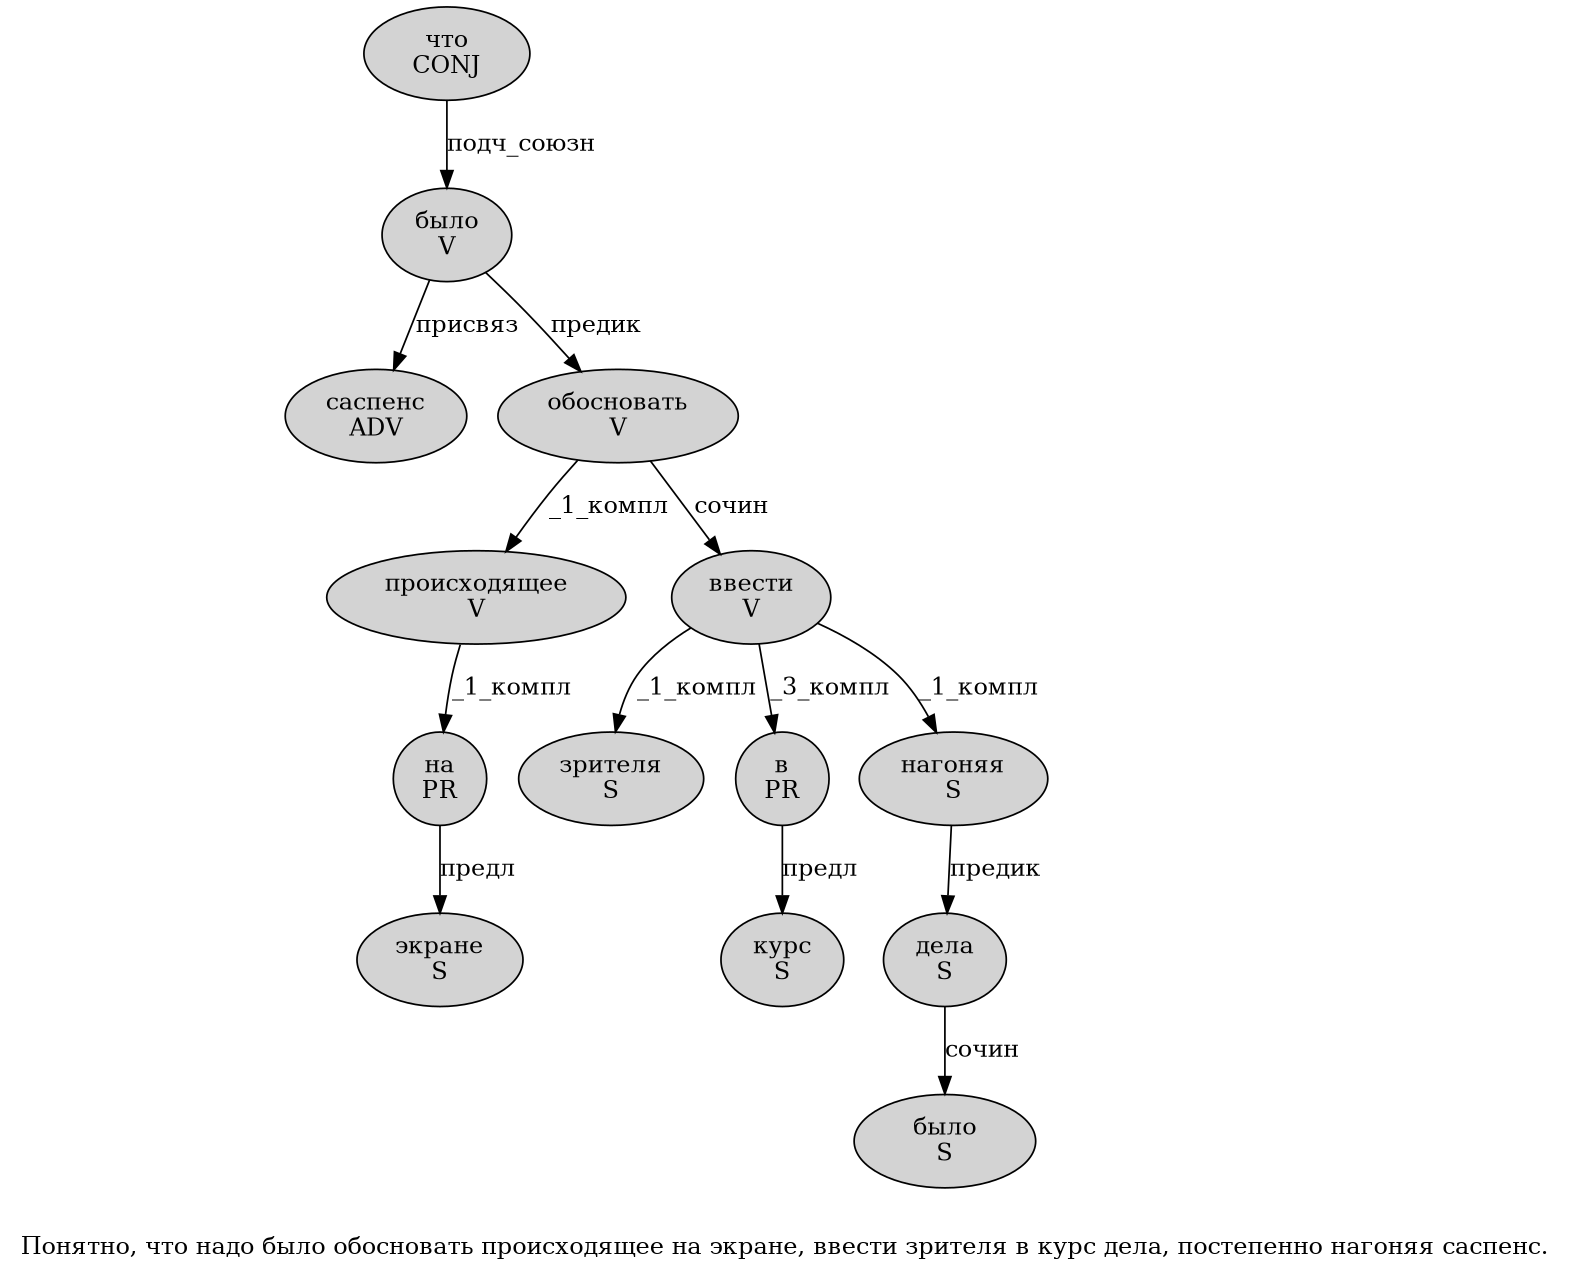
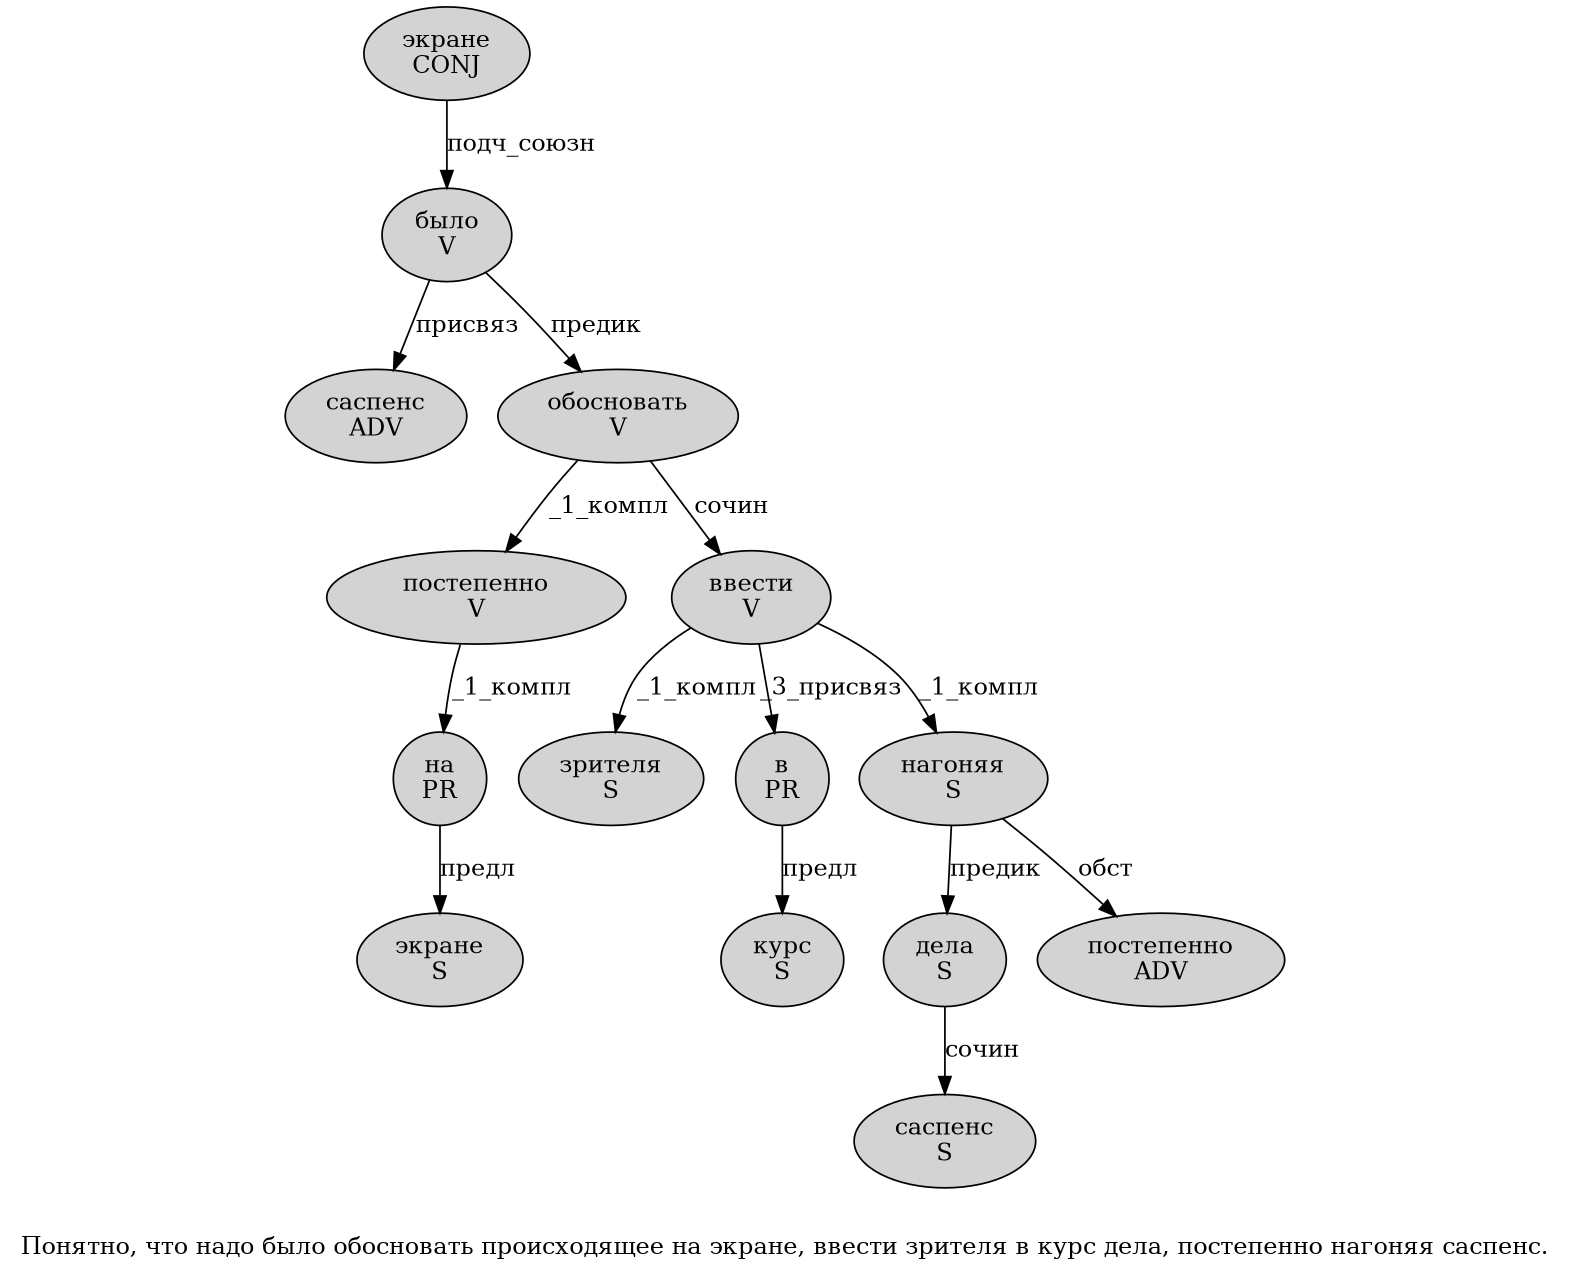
(447, 54) -> (447, 54)
(476, 597) -> (476, 597)
(831, 688) -> (831, 688)
none -> (1161, 960)
(945, 1141) -> (945, 1141)
